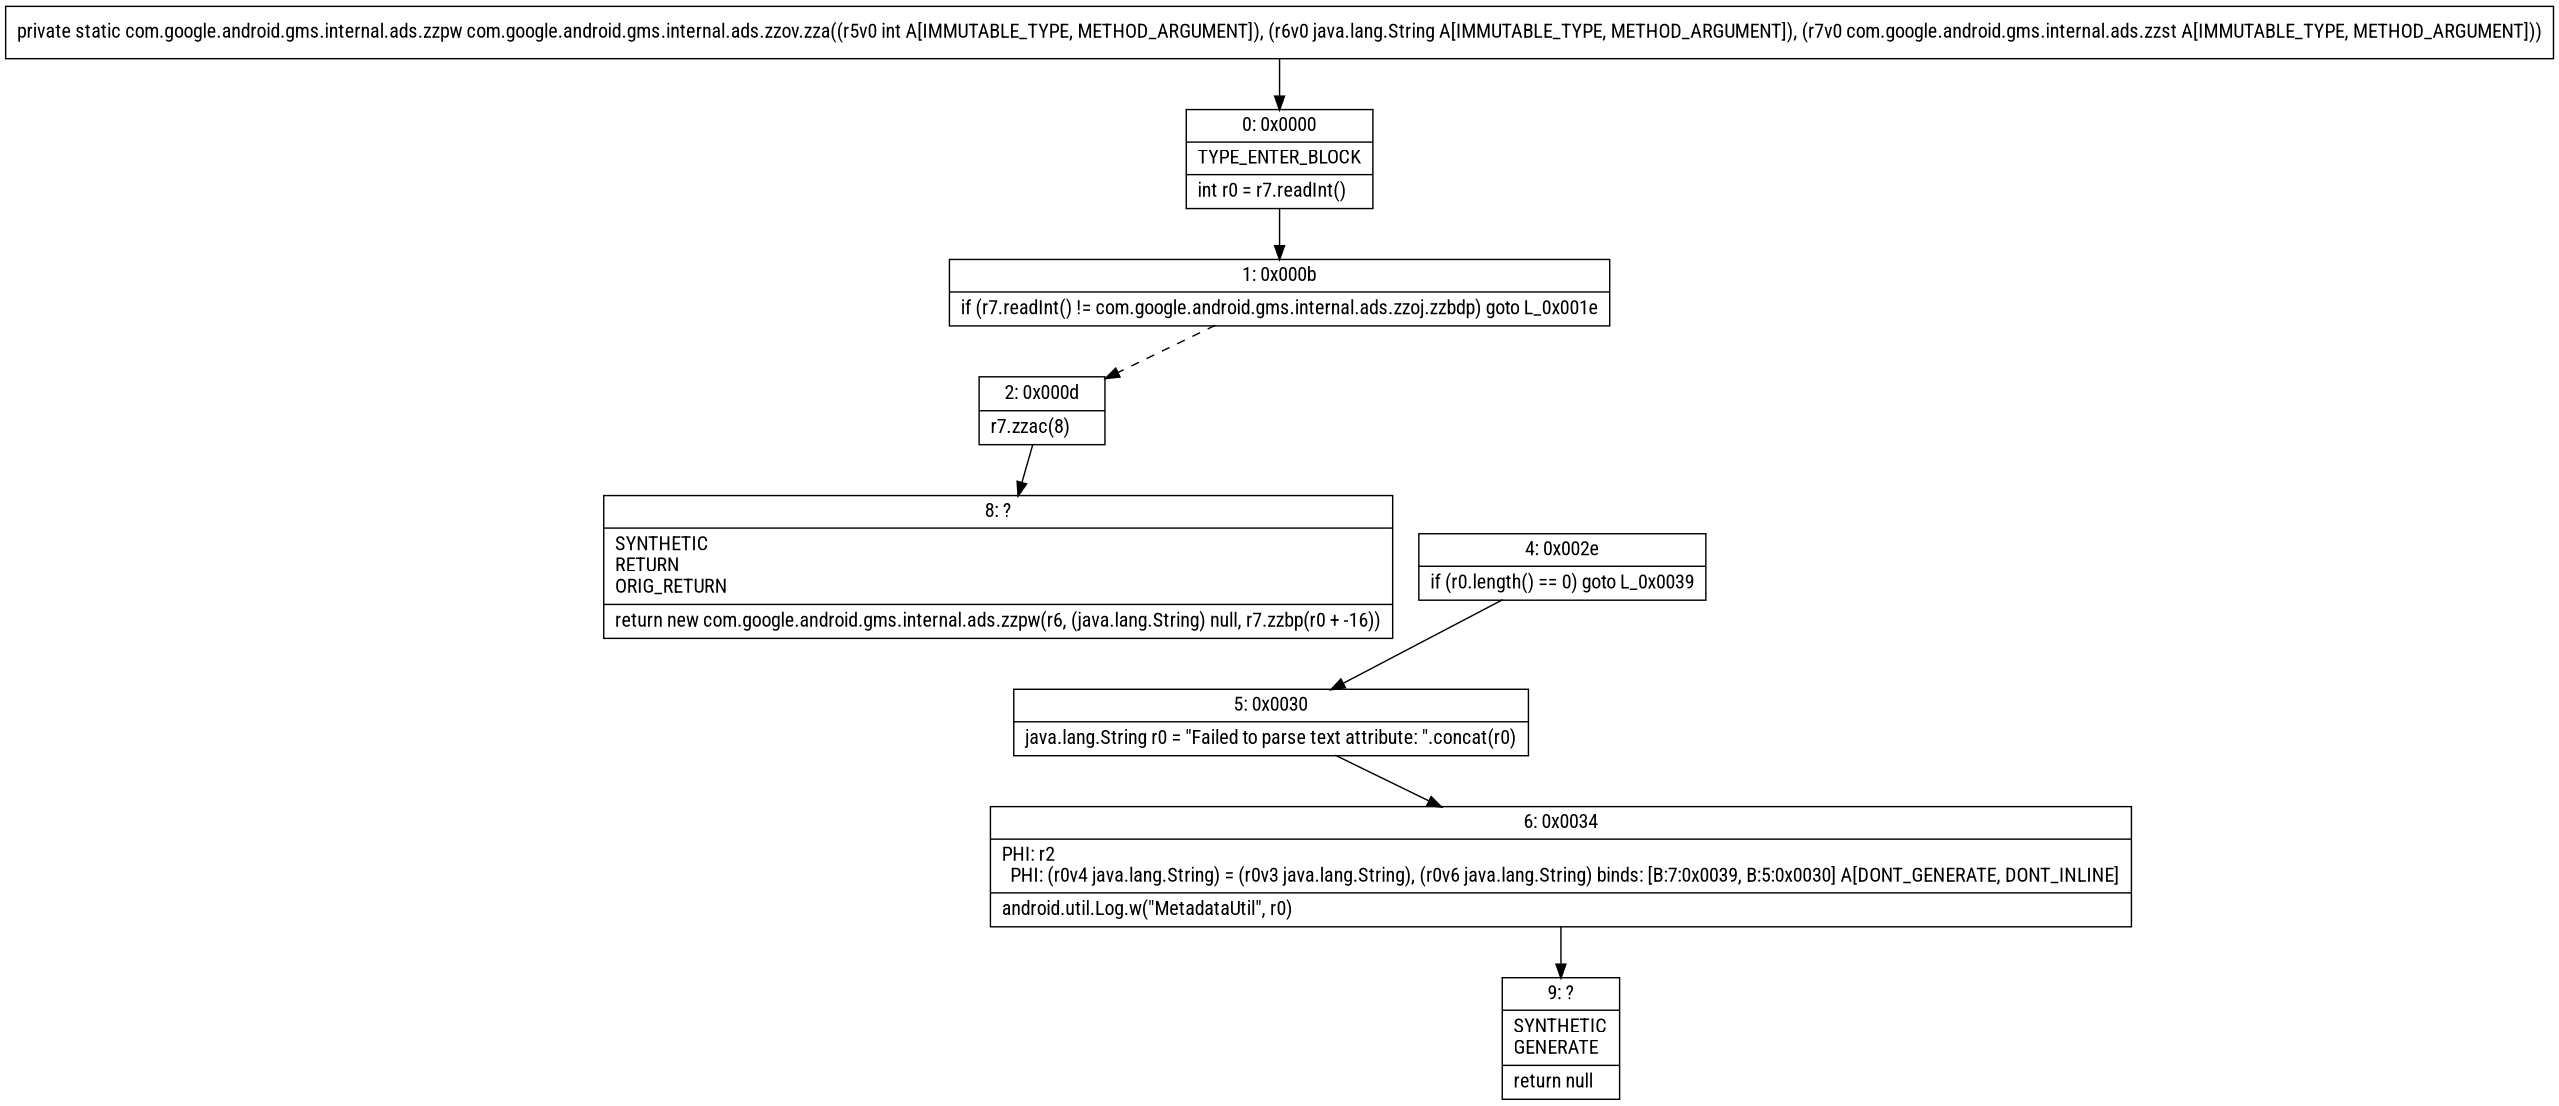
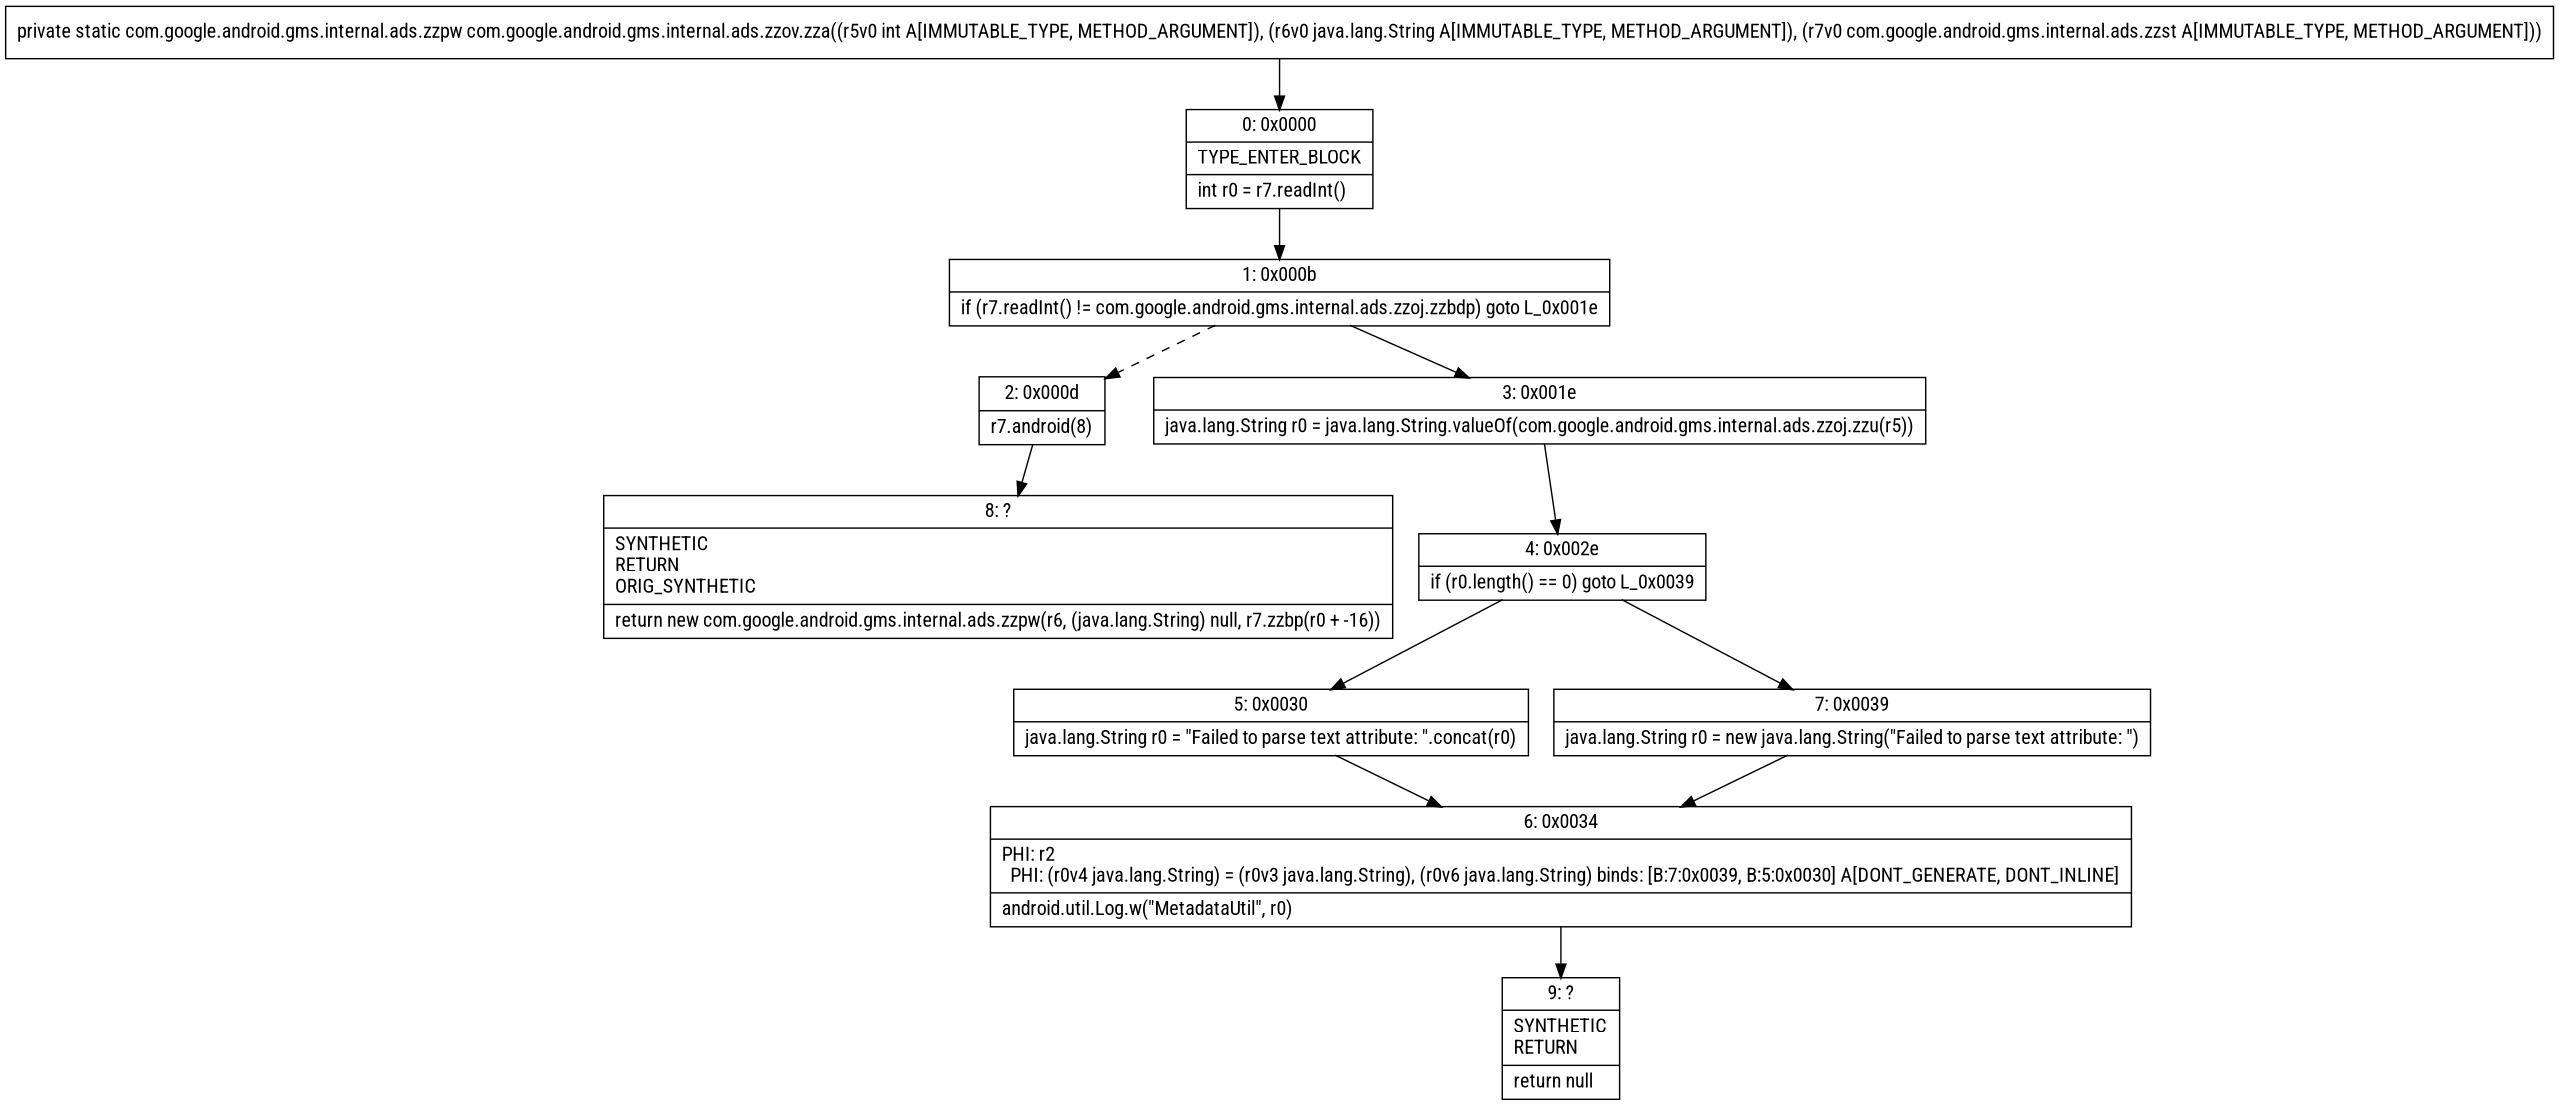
none -> (1540, 411)
(1031, 427) -> (1042, 427)
(672, 587) -> (686, 587)
none -> (1852, 722)
(1557, 1048) -> (1546, 1048)
